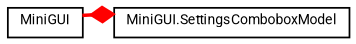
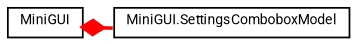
(87, 15) -> (108, 28)
